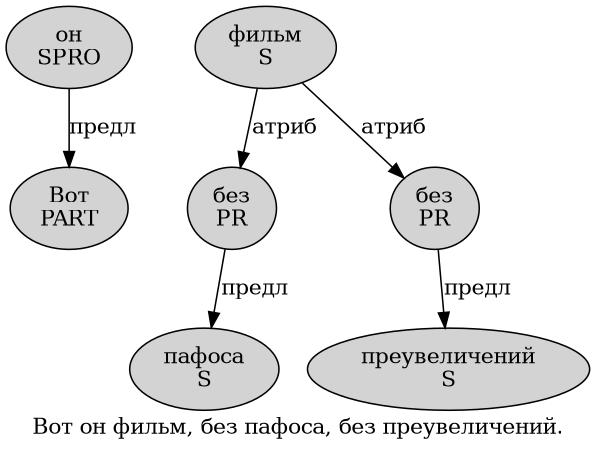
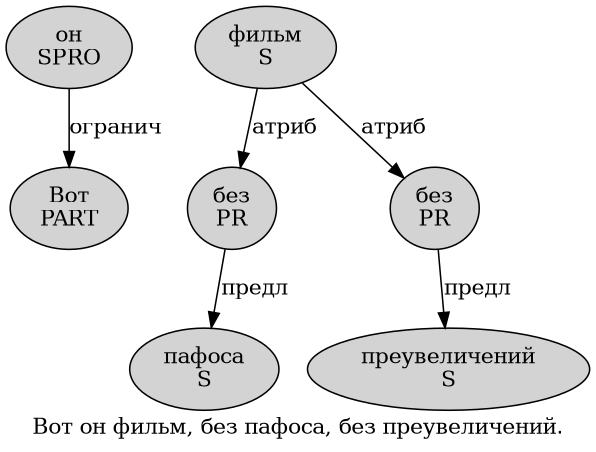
(103, 128) -> (116, 128)
